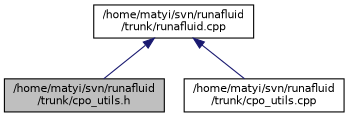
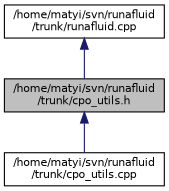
(223, 62) -> (84, 138)
